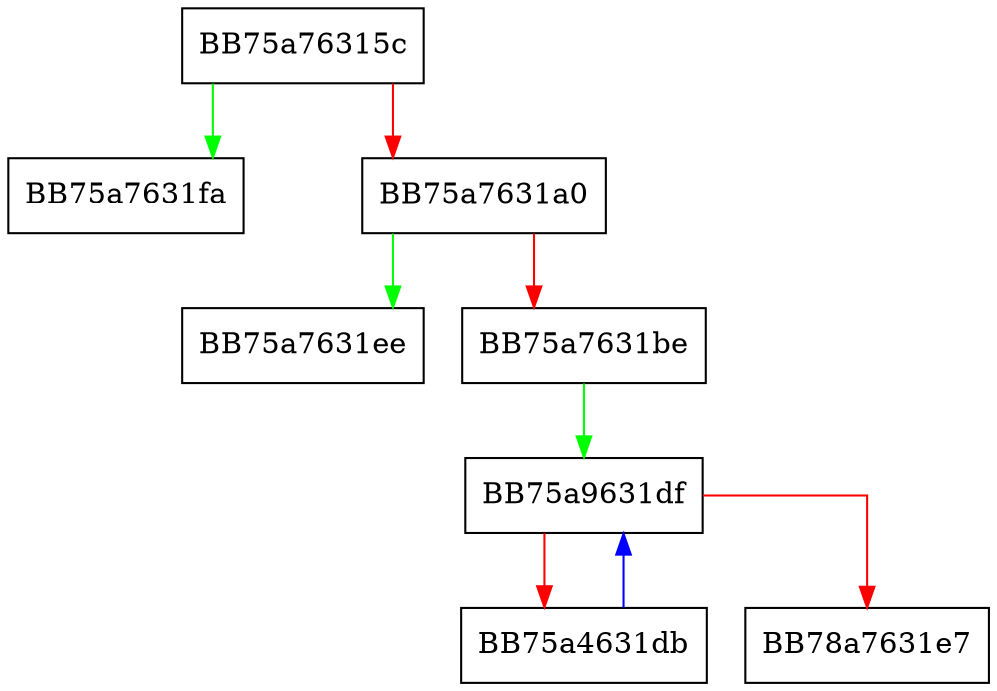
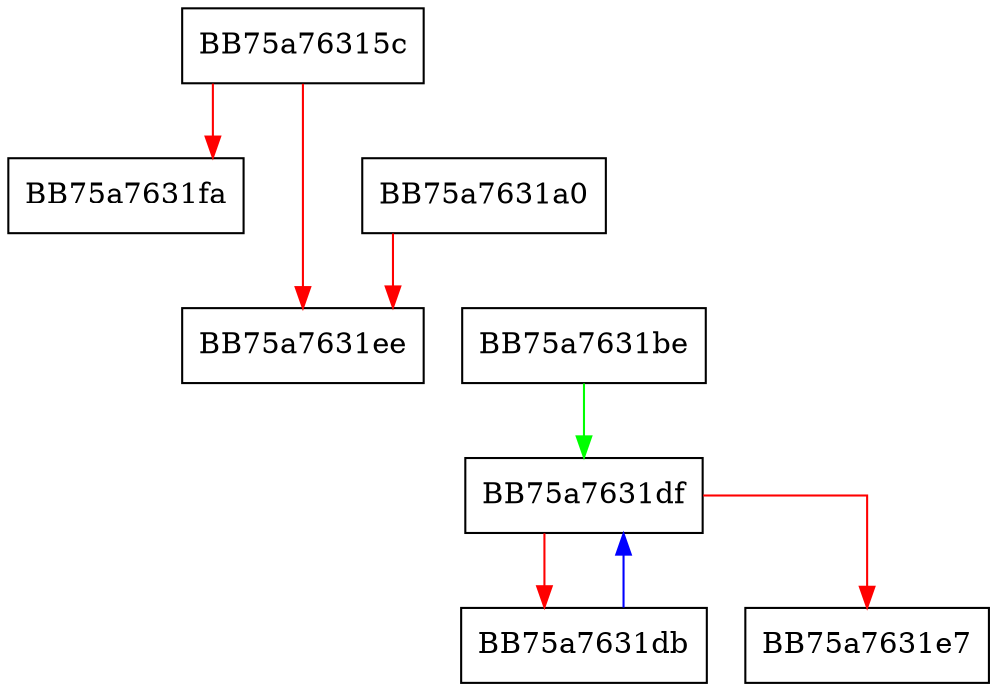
(213, 110) -> (213, 110)
(393, 110) -> (303, 185)
(393, 260) -> (393, 260)
(534, 260) -> none
(584, 496) -> (584, 496)
(584, 645) -> (584, 645)
(867, 645) -> (867, 645)
